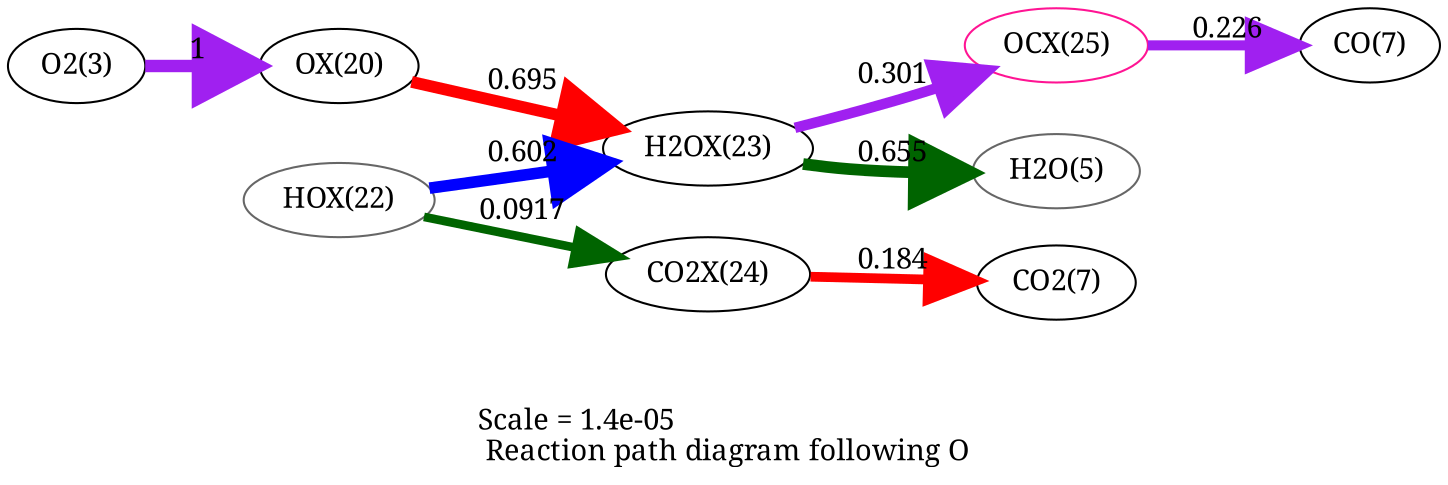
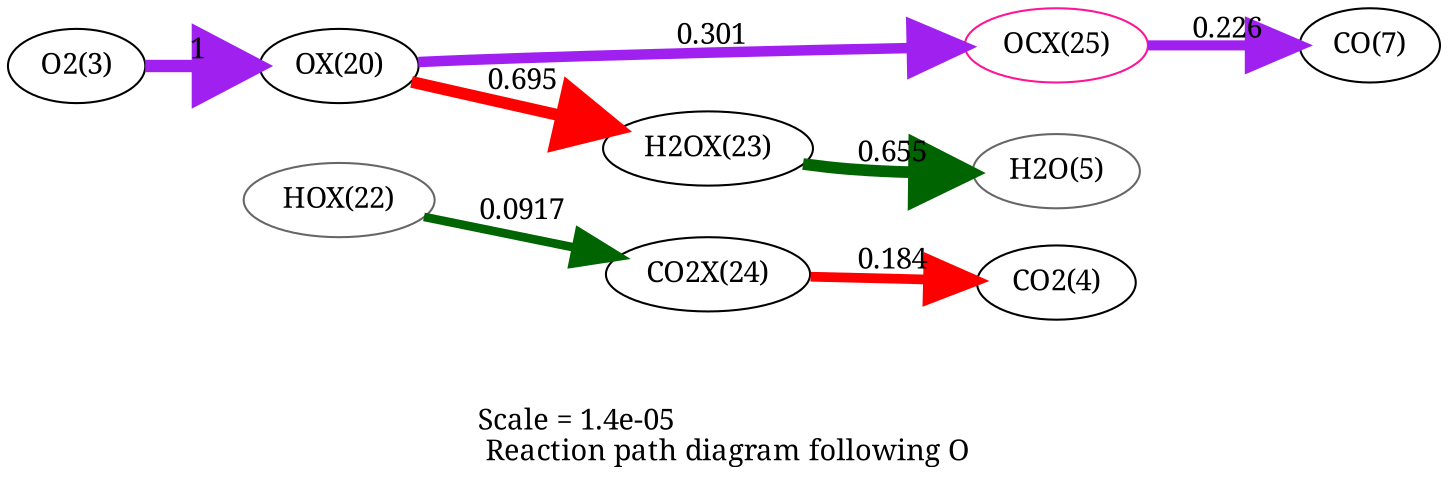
(867, 109) -> (665, 54)
(491, 180) -> none
(1056, 283) -> (1056, 283)
